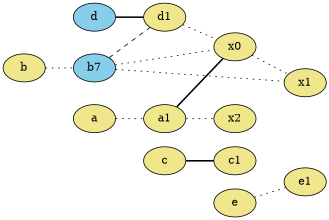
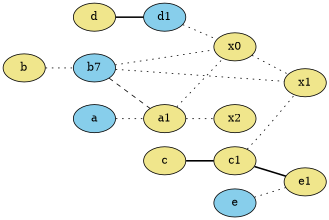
(94, 17) -> (94, 17)
(165, 17) -> (165, 17)
(130, 43) -> (130, 93)
(200, 83) -> (200, 83)
(94, 119) -> (94, 119)
none -> (271, 122)
none -> (270, 171)
(235, 203) -> (235, 203)
